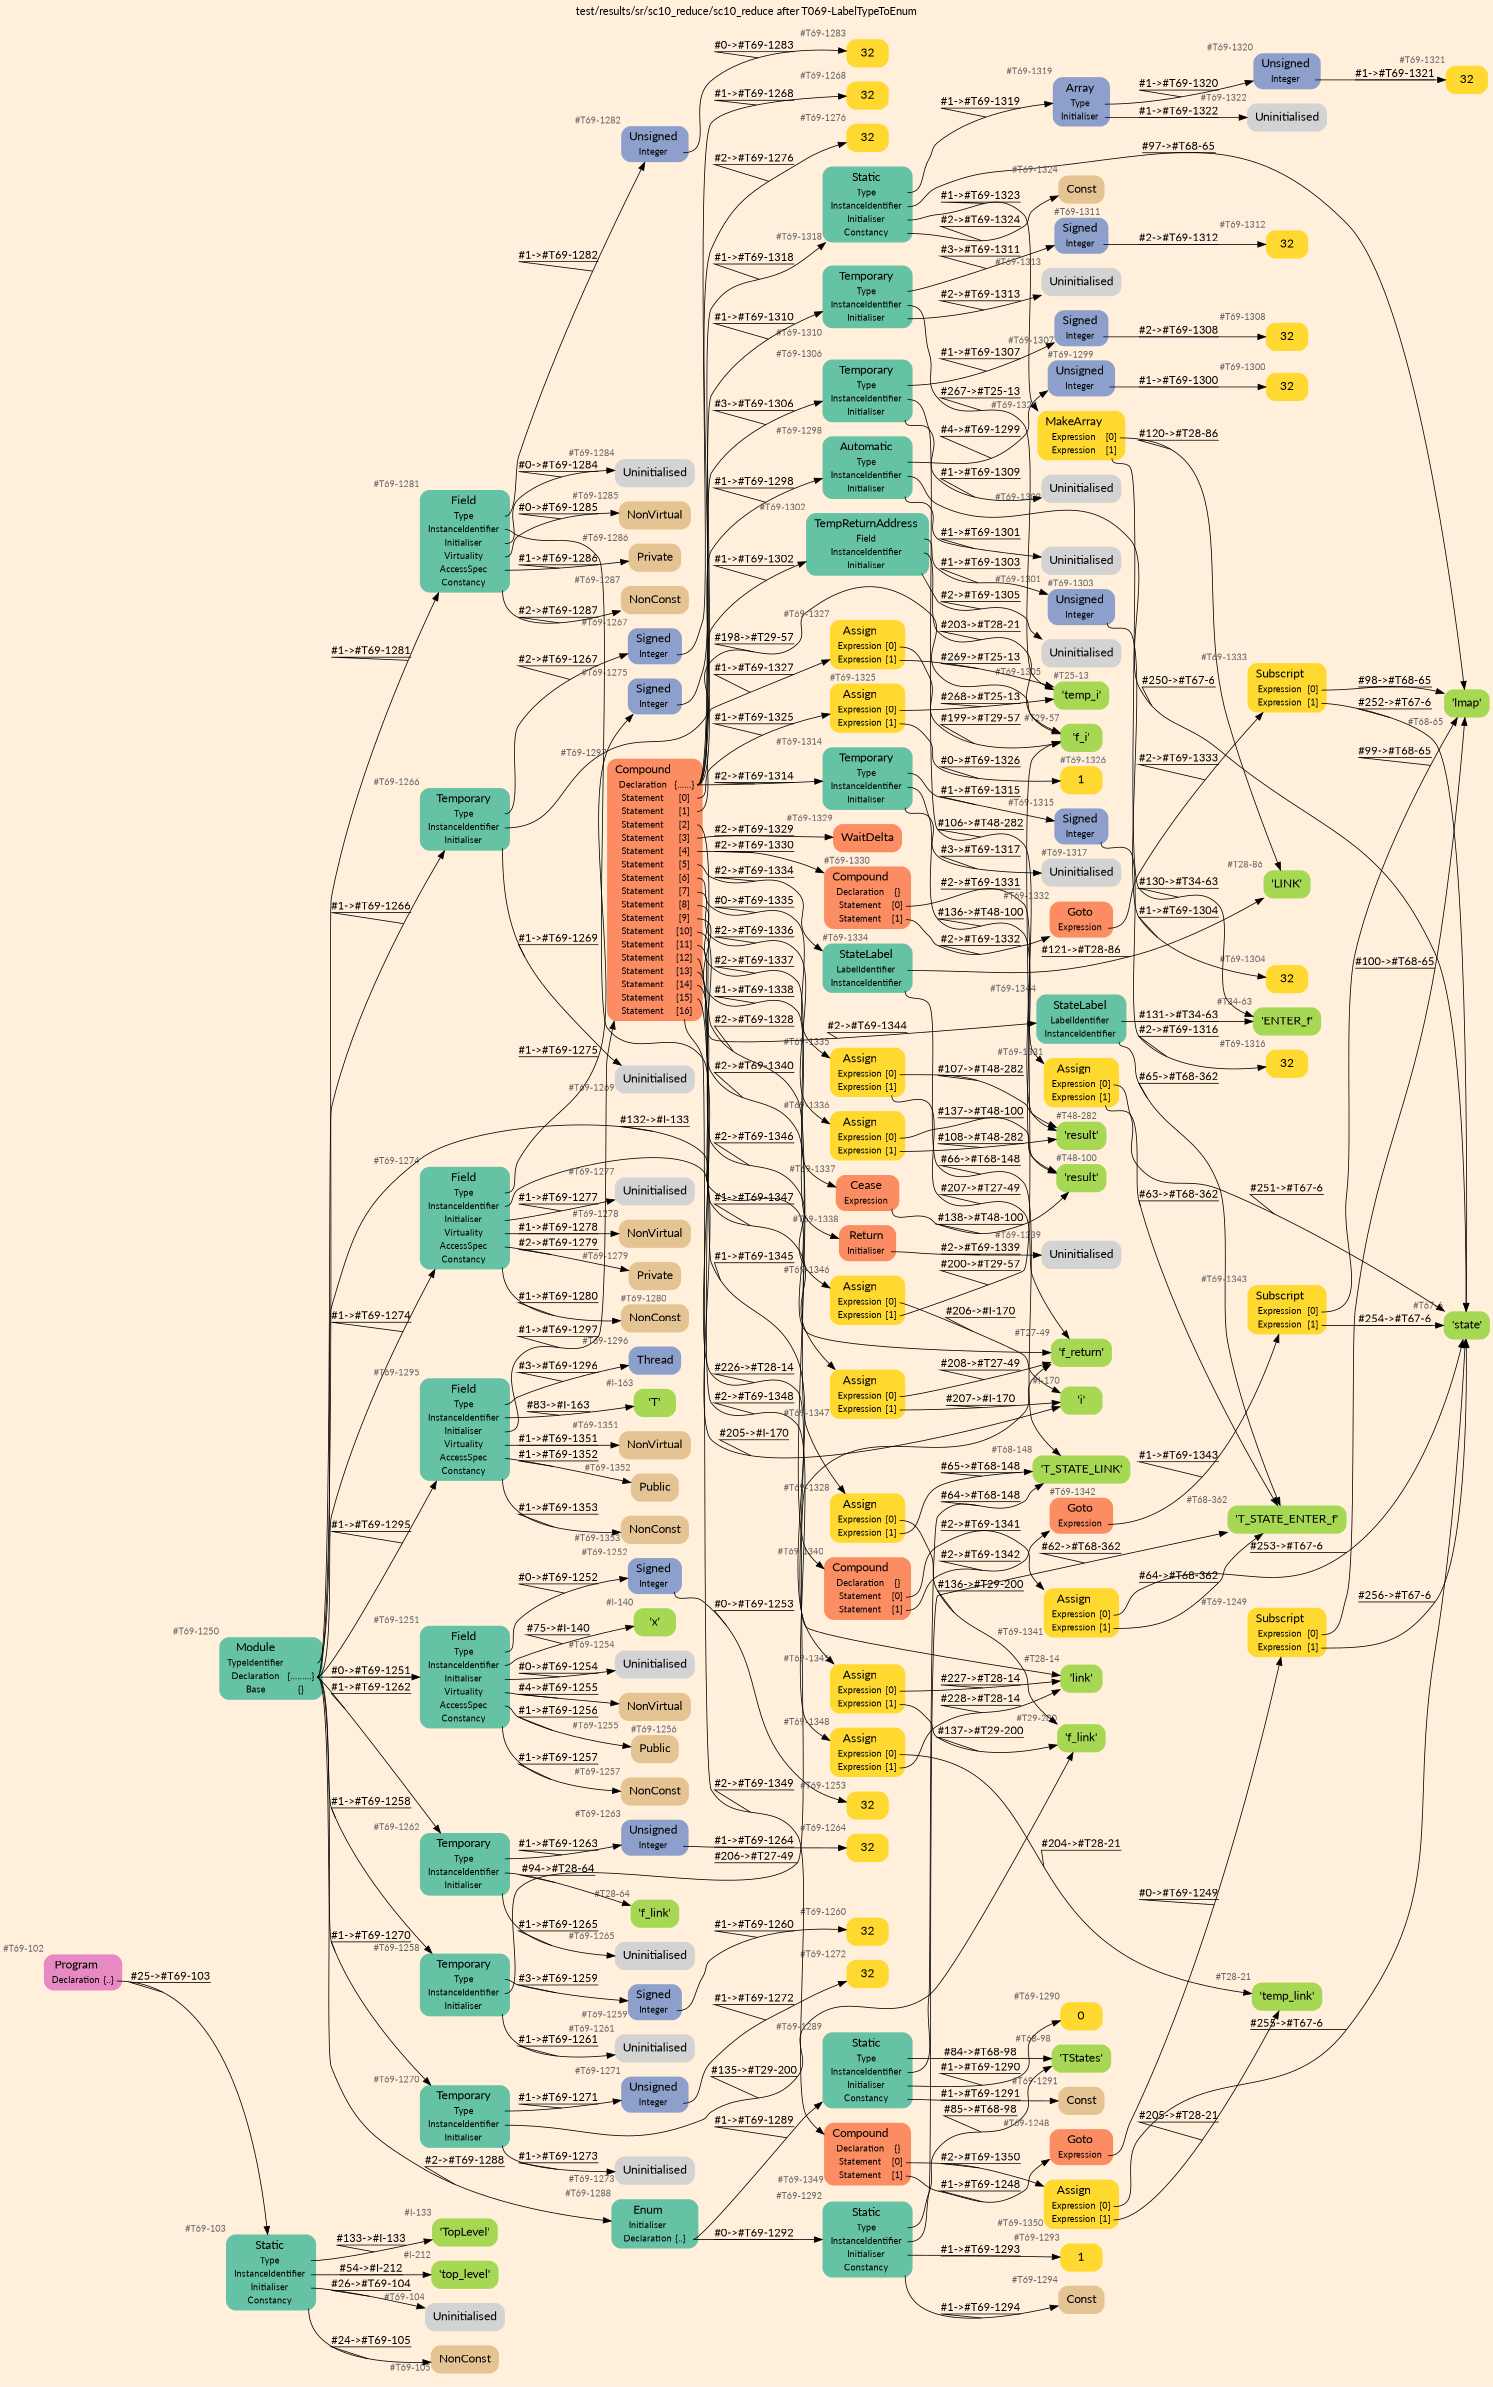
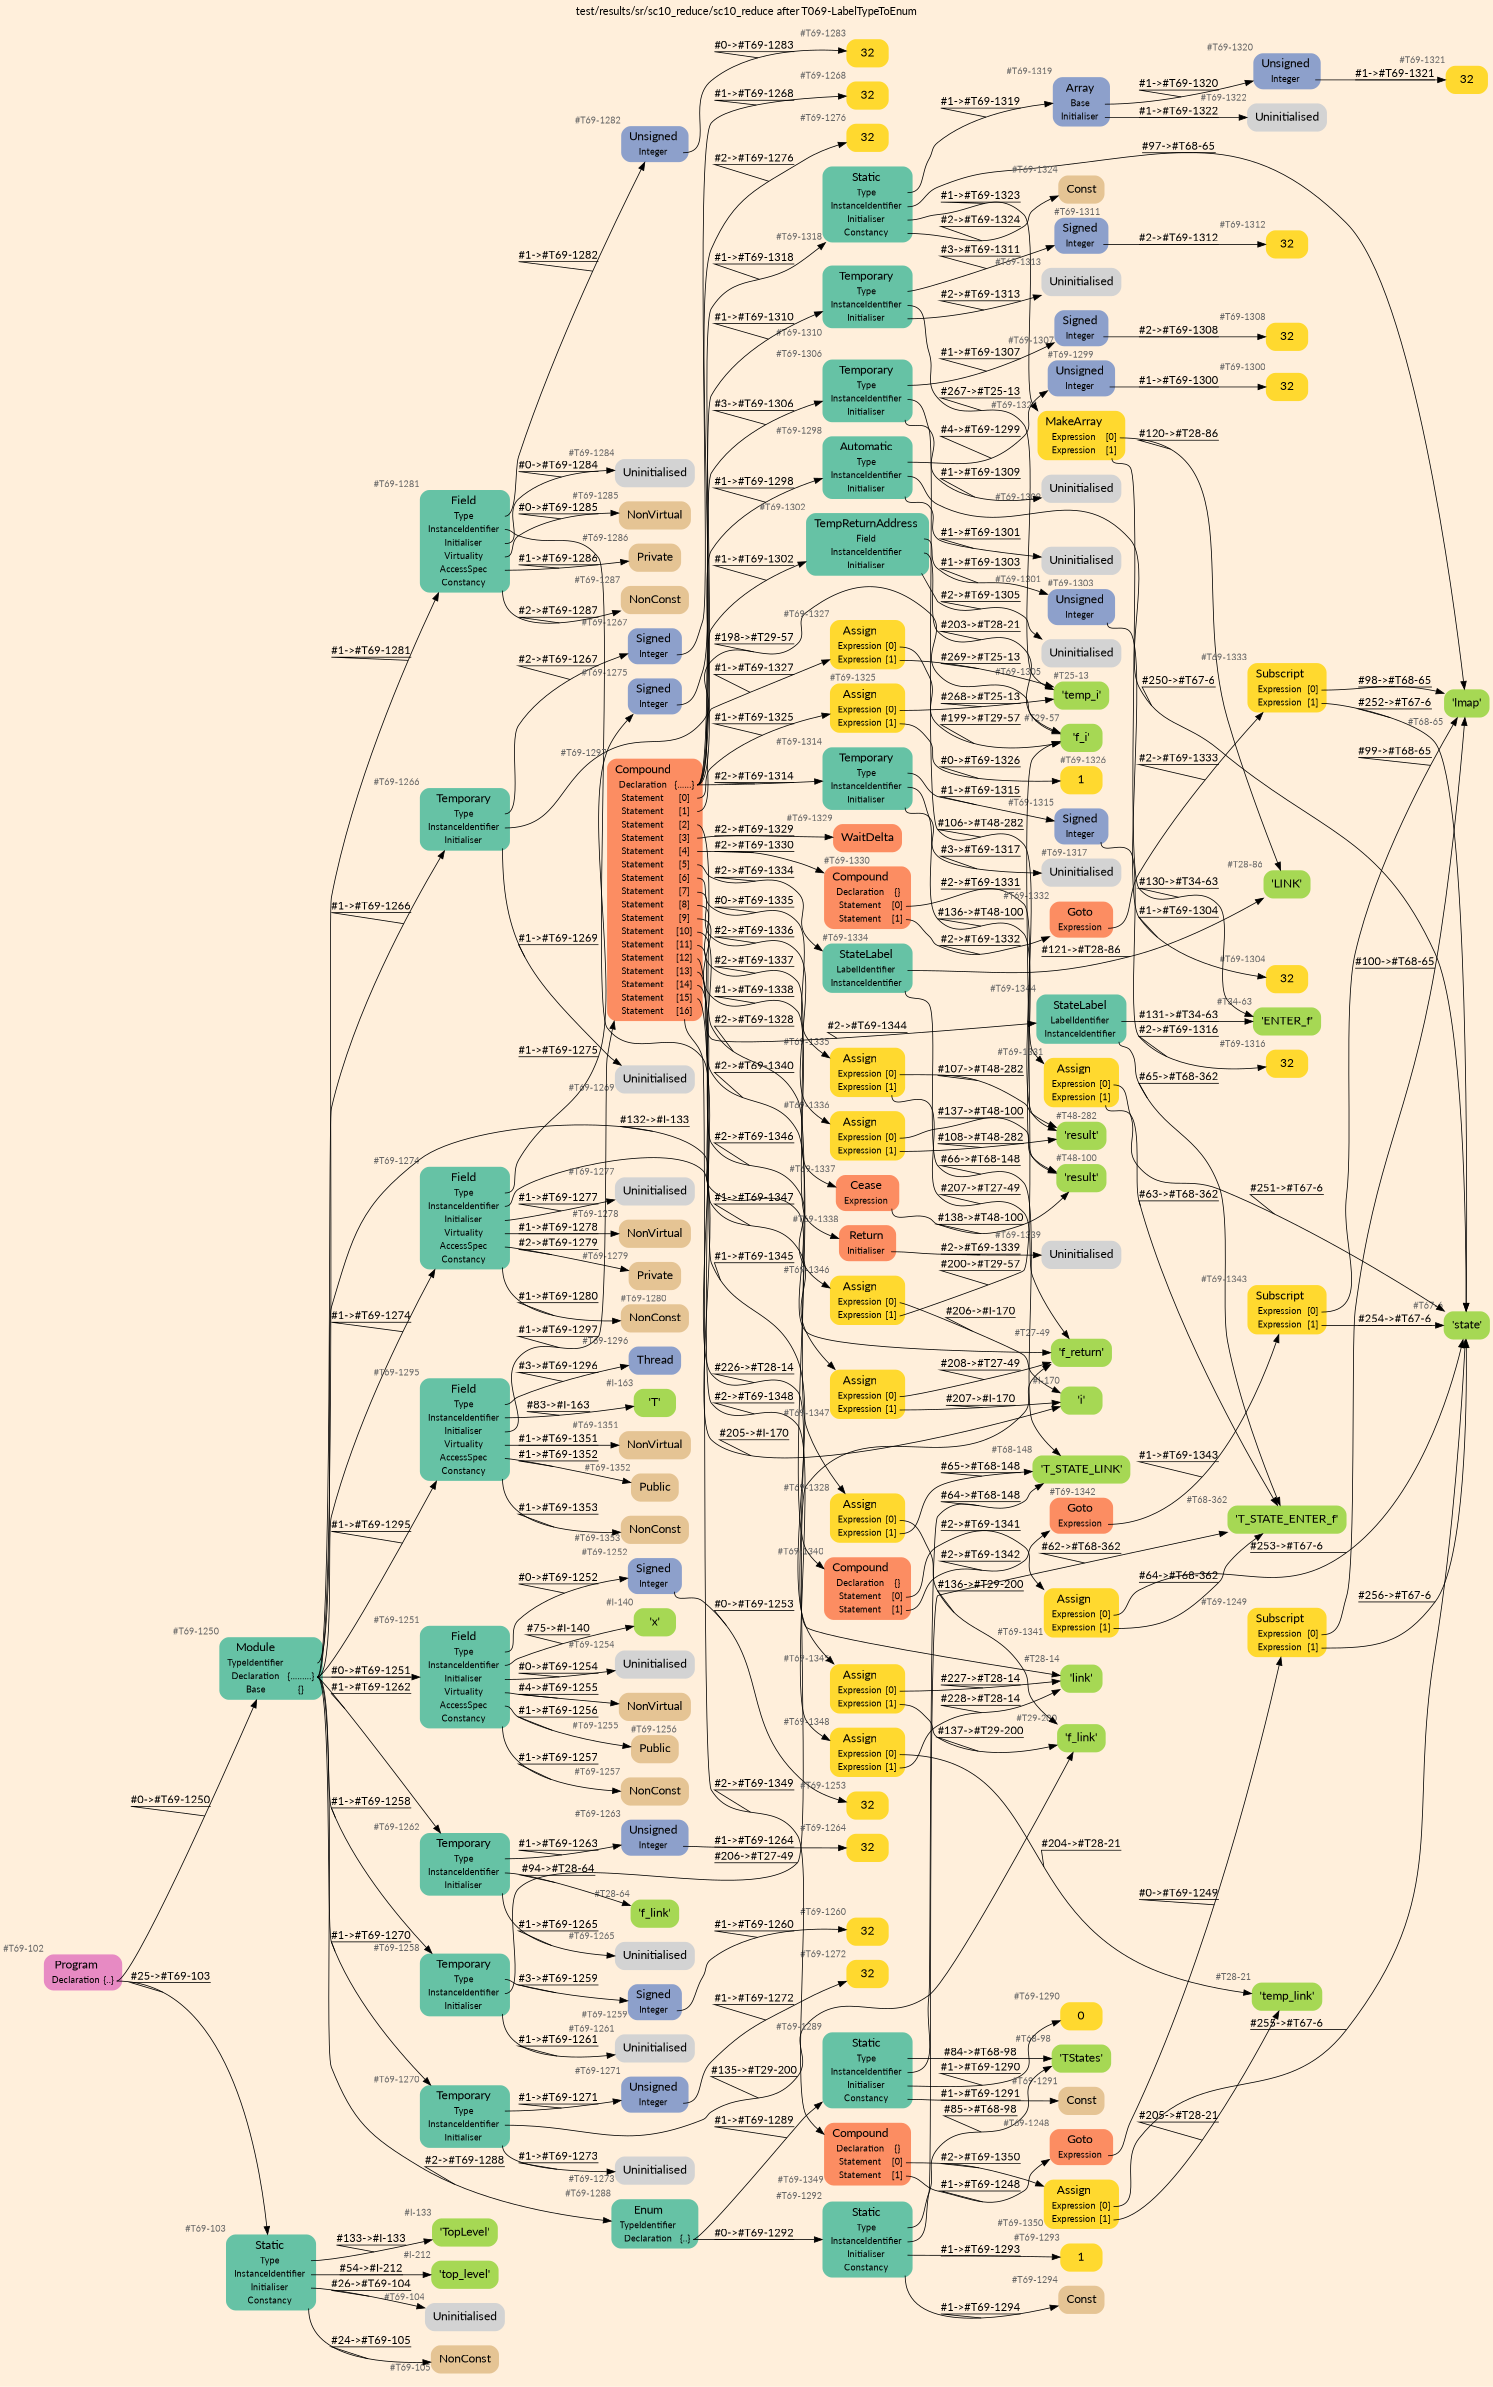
(1080, 103) -> (1080, 103)
none -> (190, 1847)
(648, 2225) -> (648, 2225)
